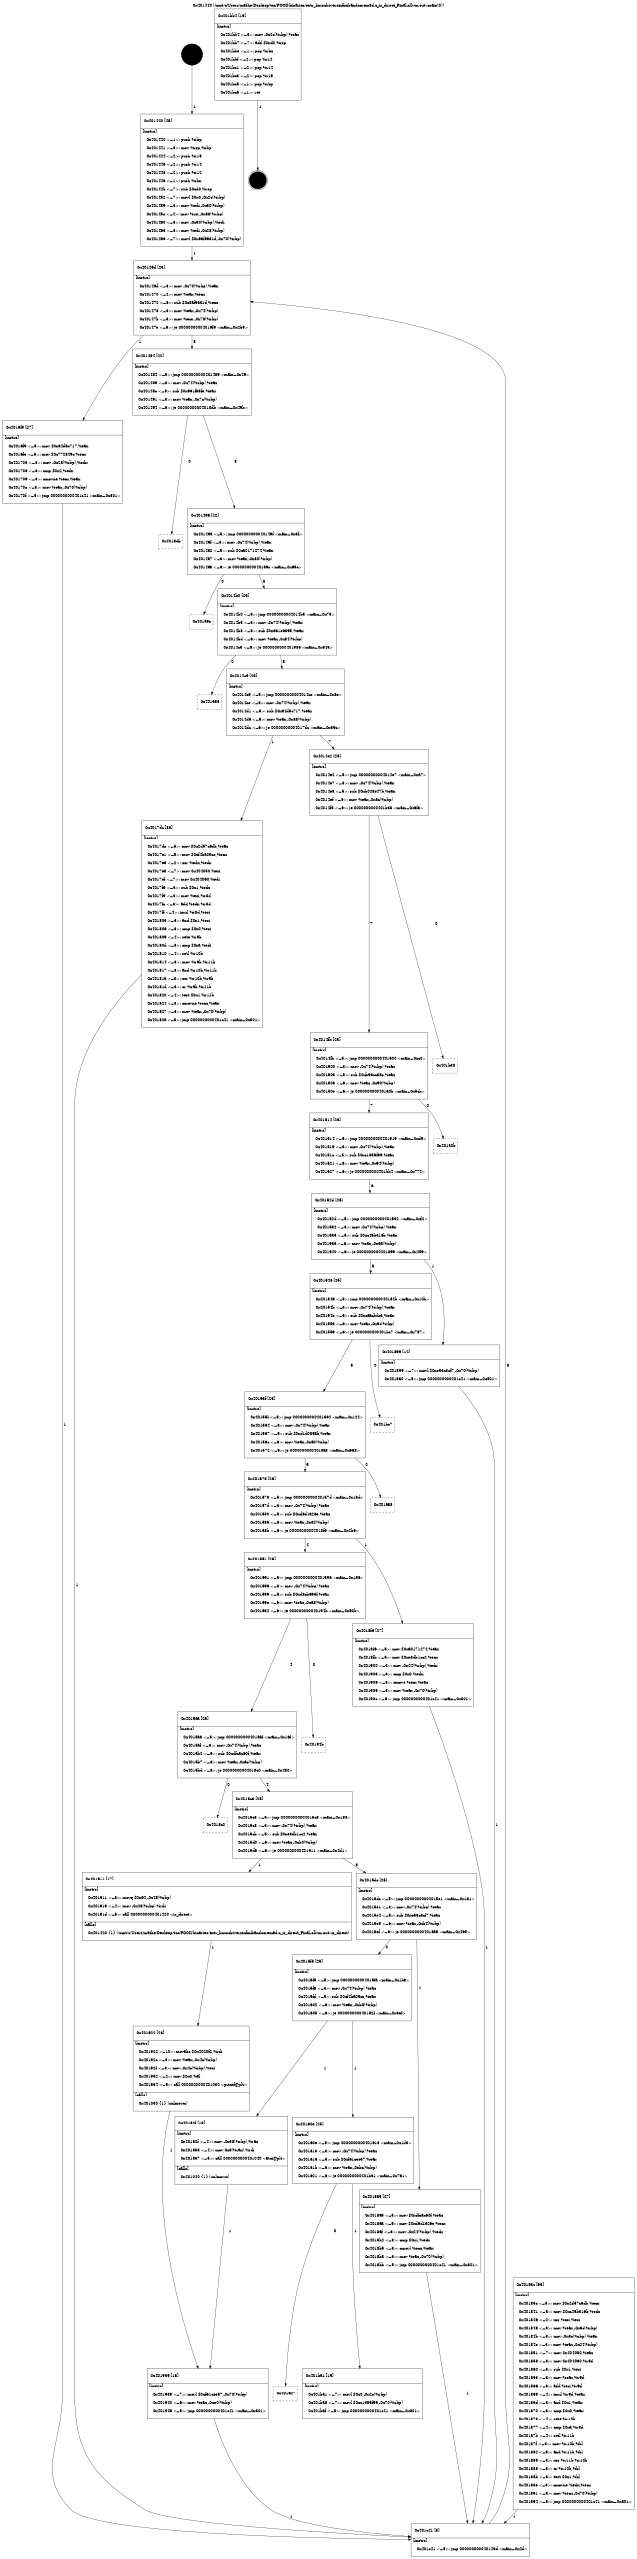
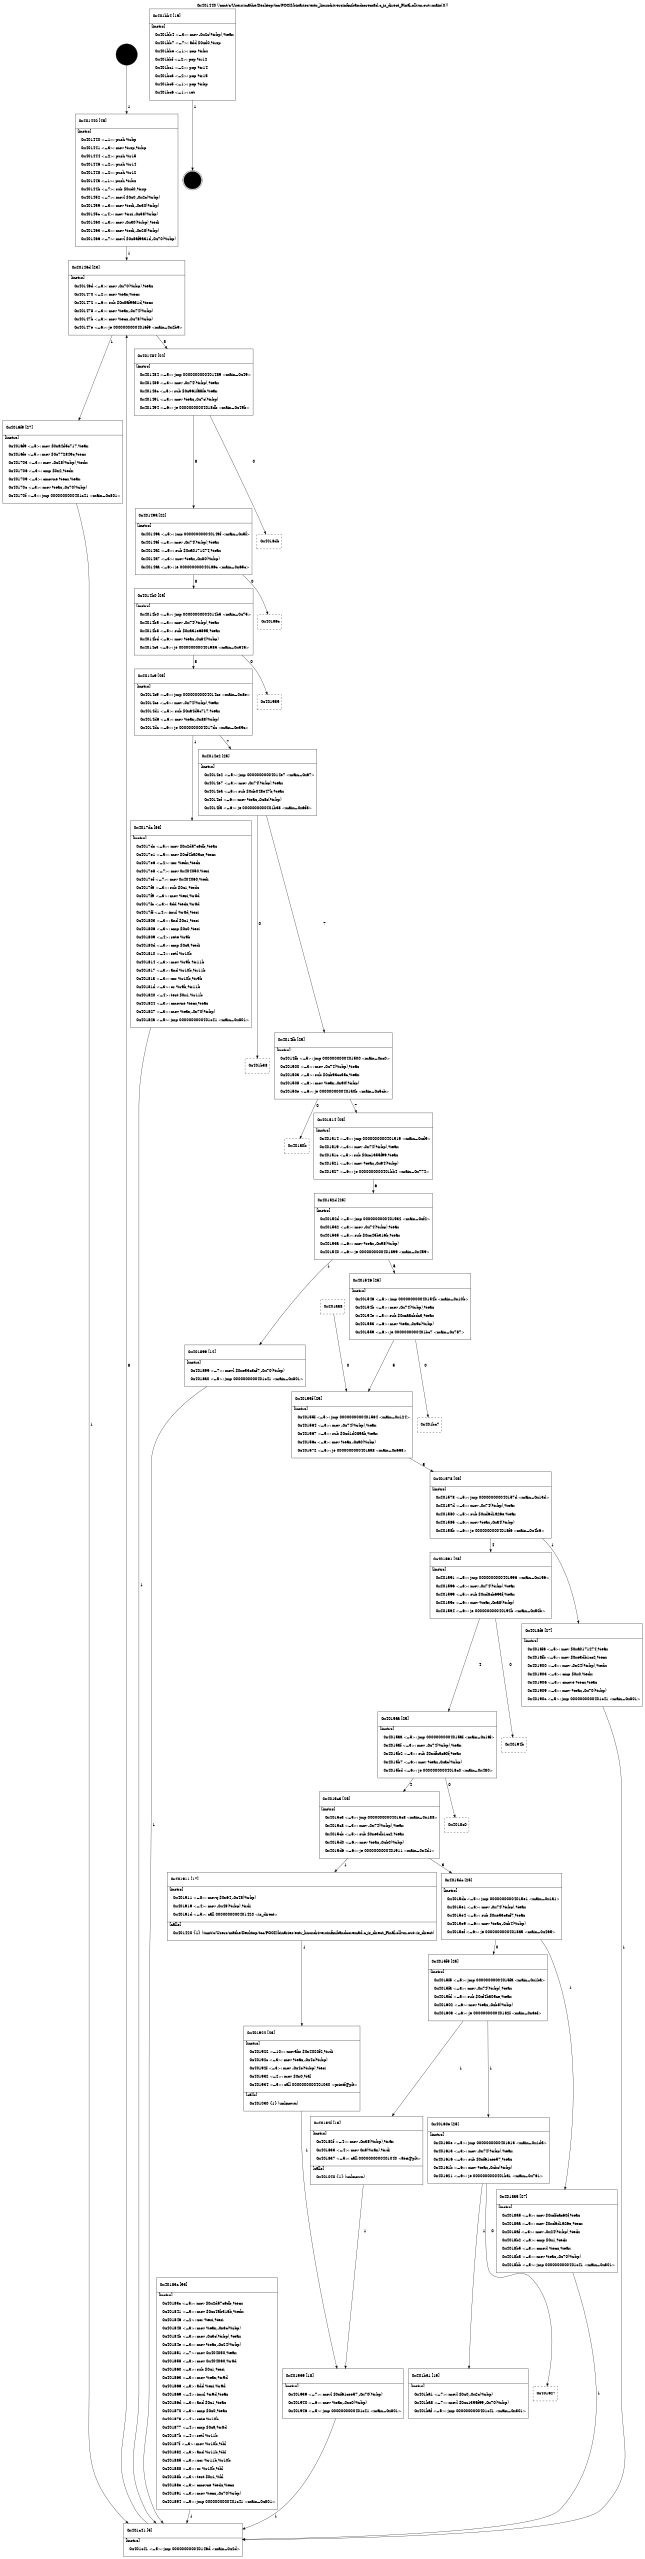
(370, 1475) -> (340, 1351)
